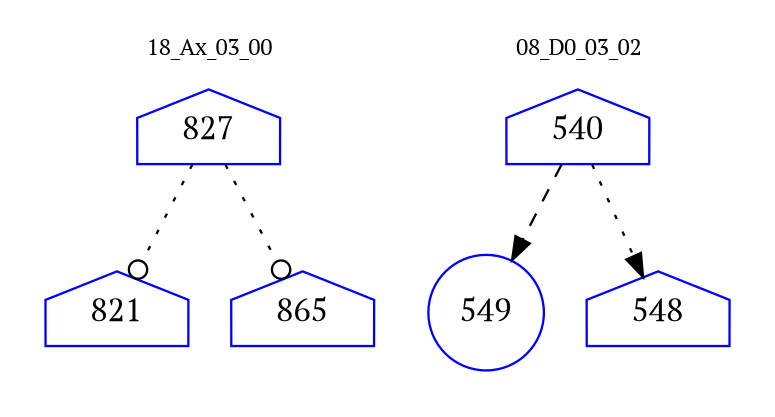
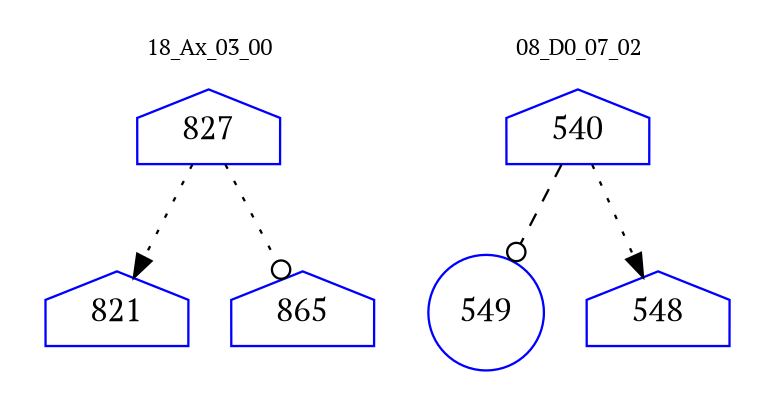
(579, 49) -> (579, 49)
(542, 202) -> (541, 204)
(167, 213) -> (168, 211)
